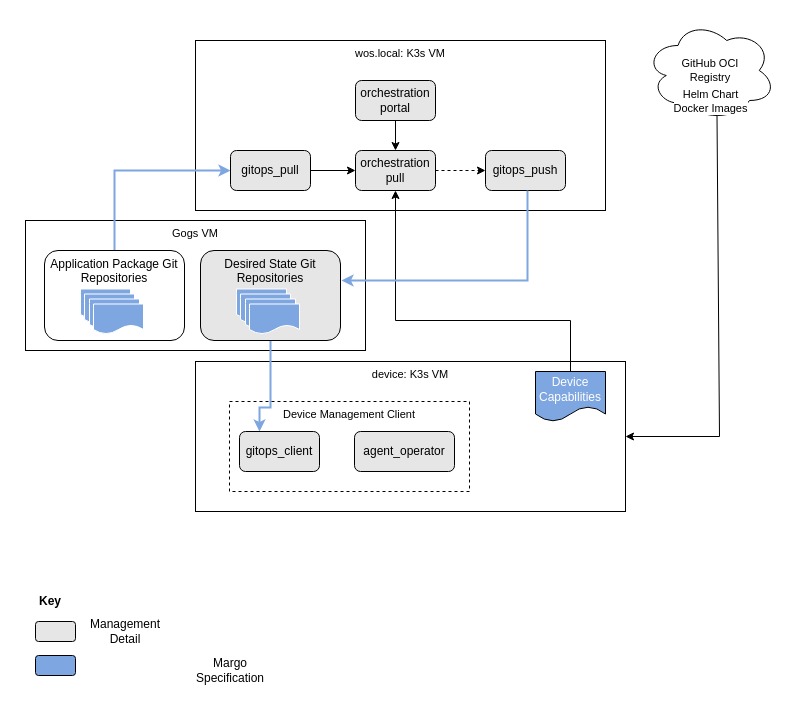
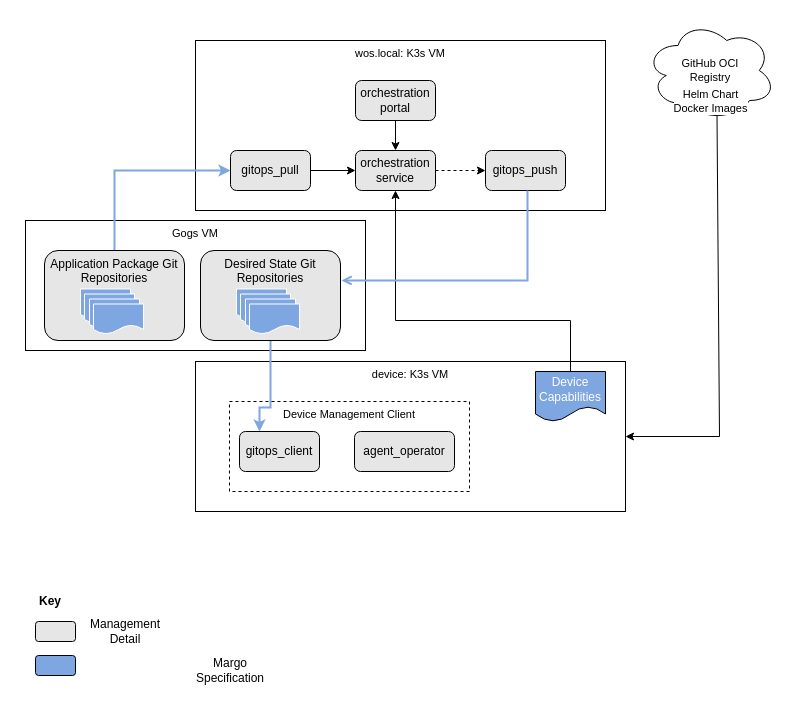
(396, 171) -> (396, 171)
(115, 272) -> (115, 272)
(352, 280) -> (350, 280)
